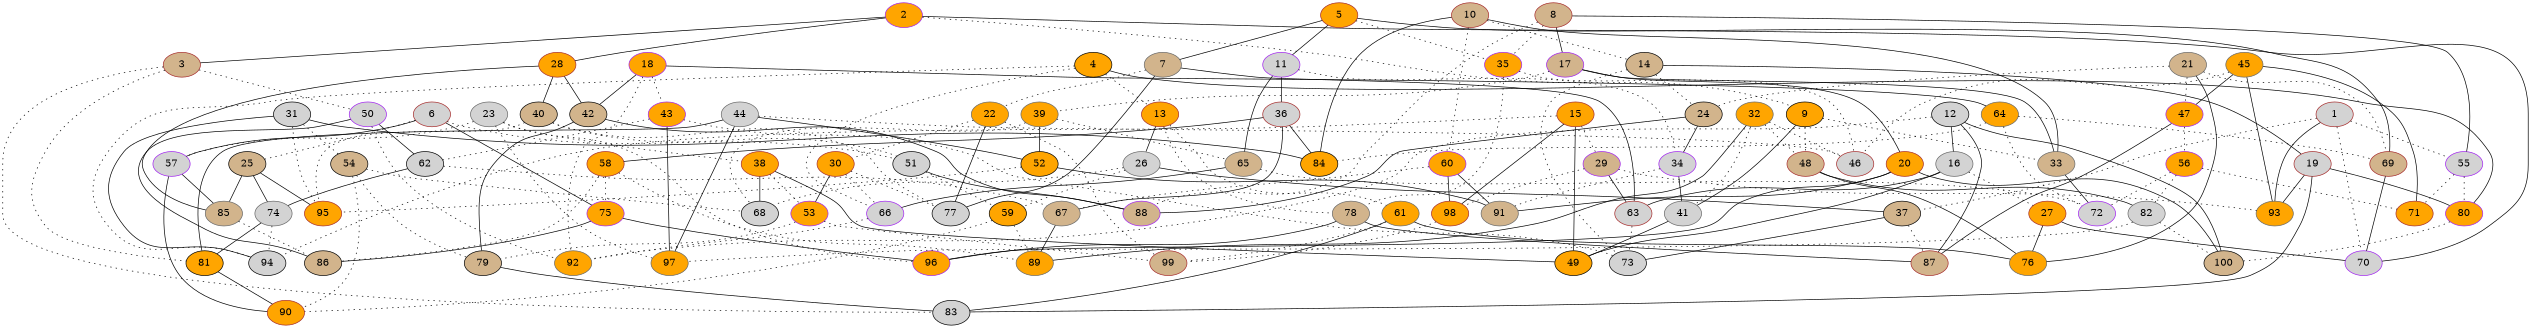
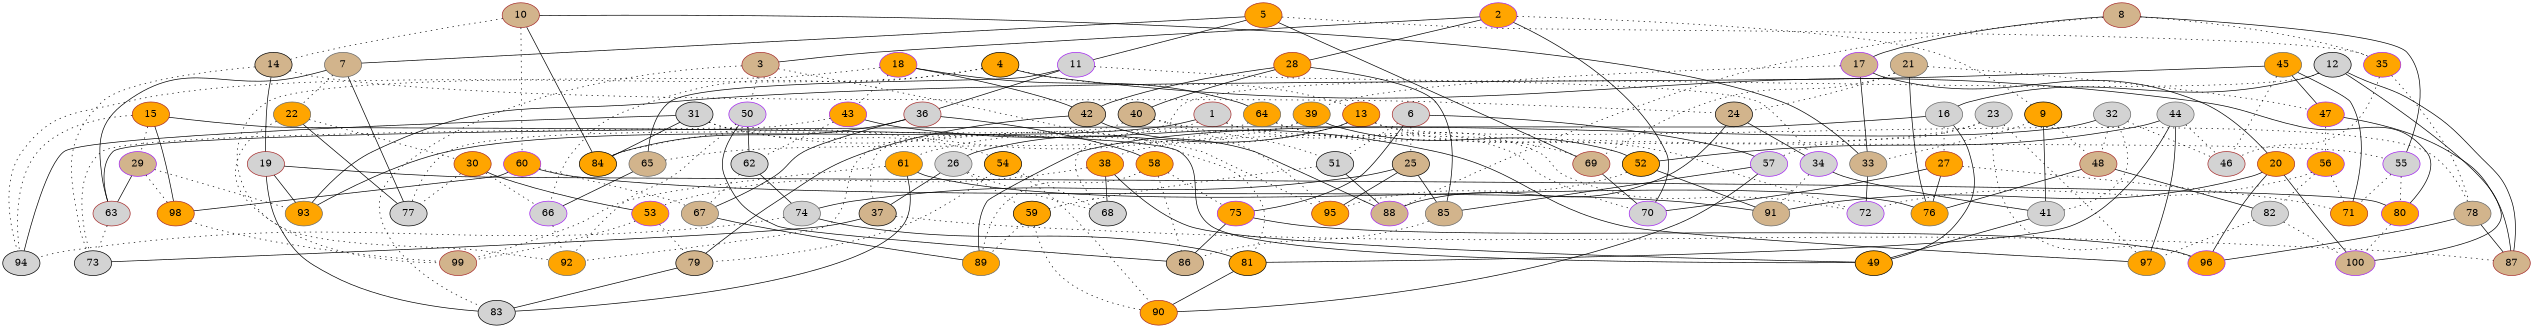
(1755, 114) -> (2112, 114)
(349, 164) -> (1003, 164)
(1652, 182) -> (1640, 147)
none -> (2148, 184)
(2224, 263) -> (2355, 263)
